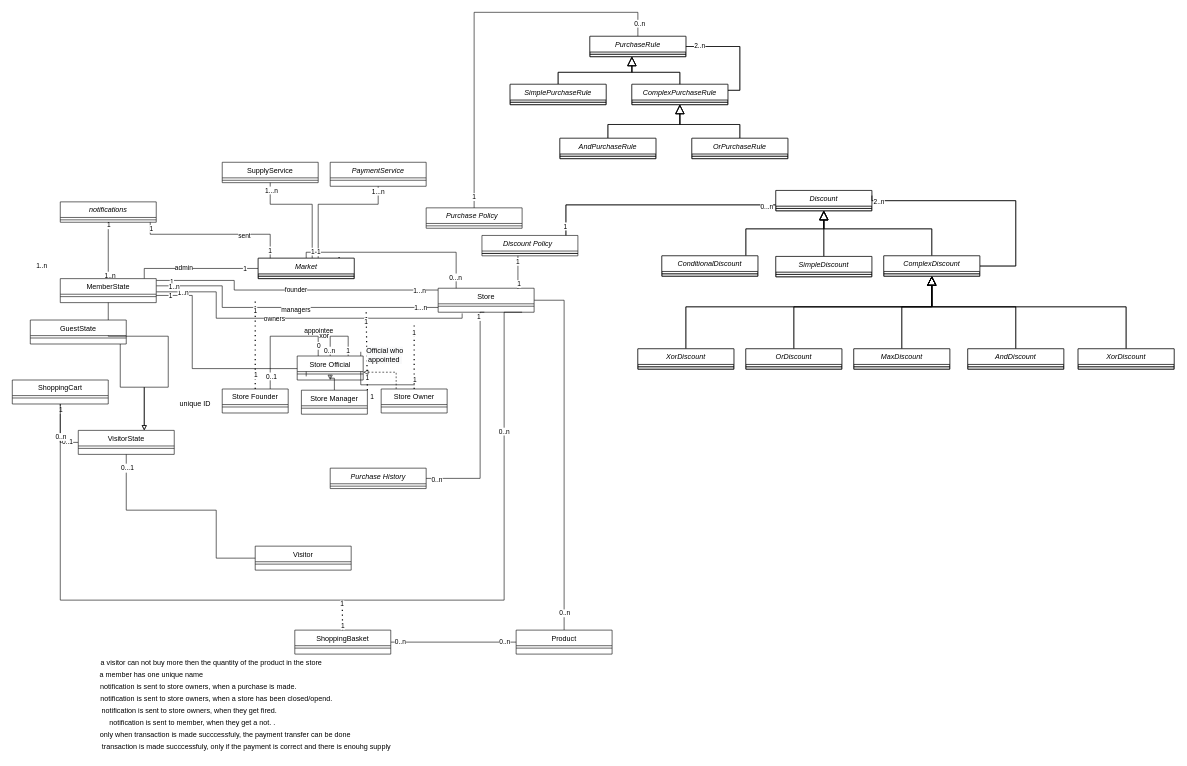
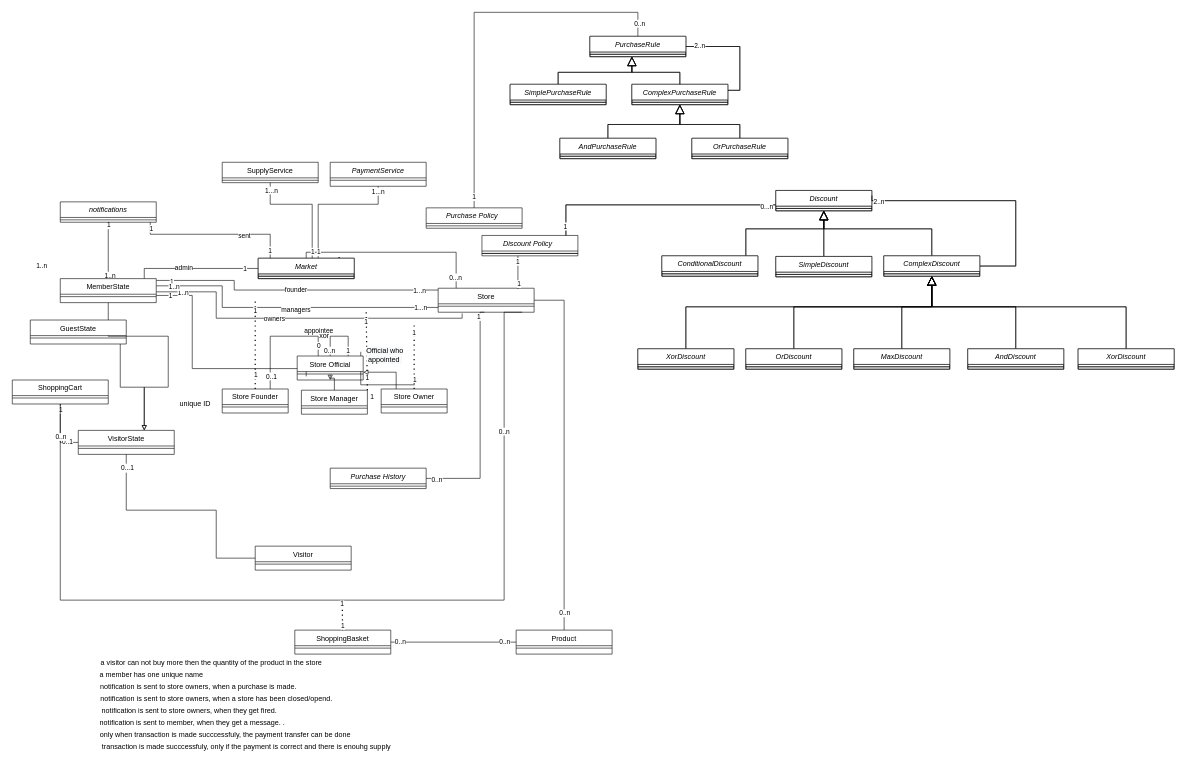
(390, 372) -> (390, 372)
(193, 723) -> (193, 723)
